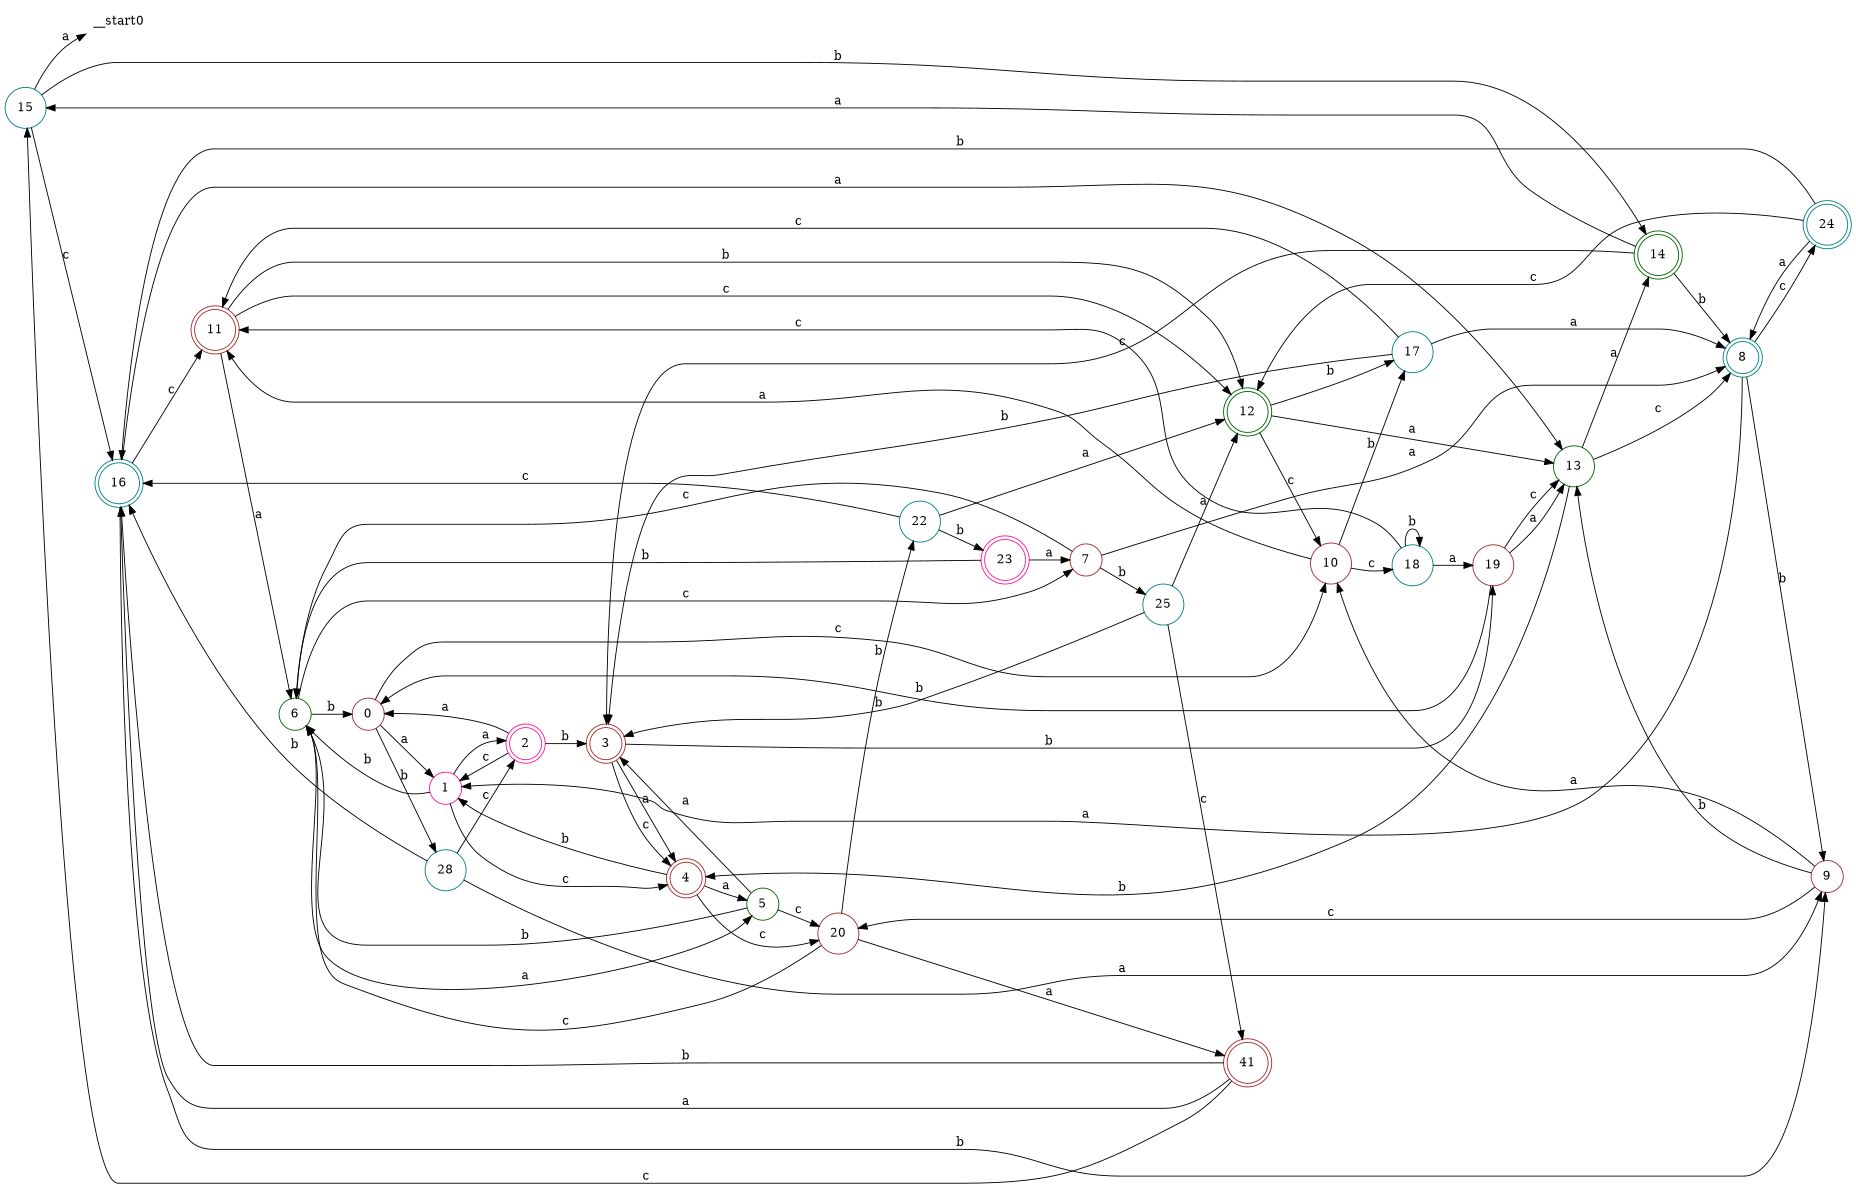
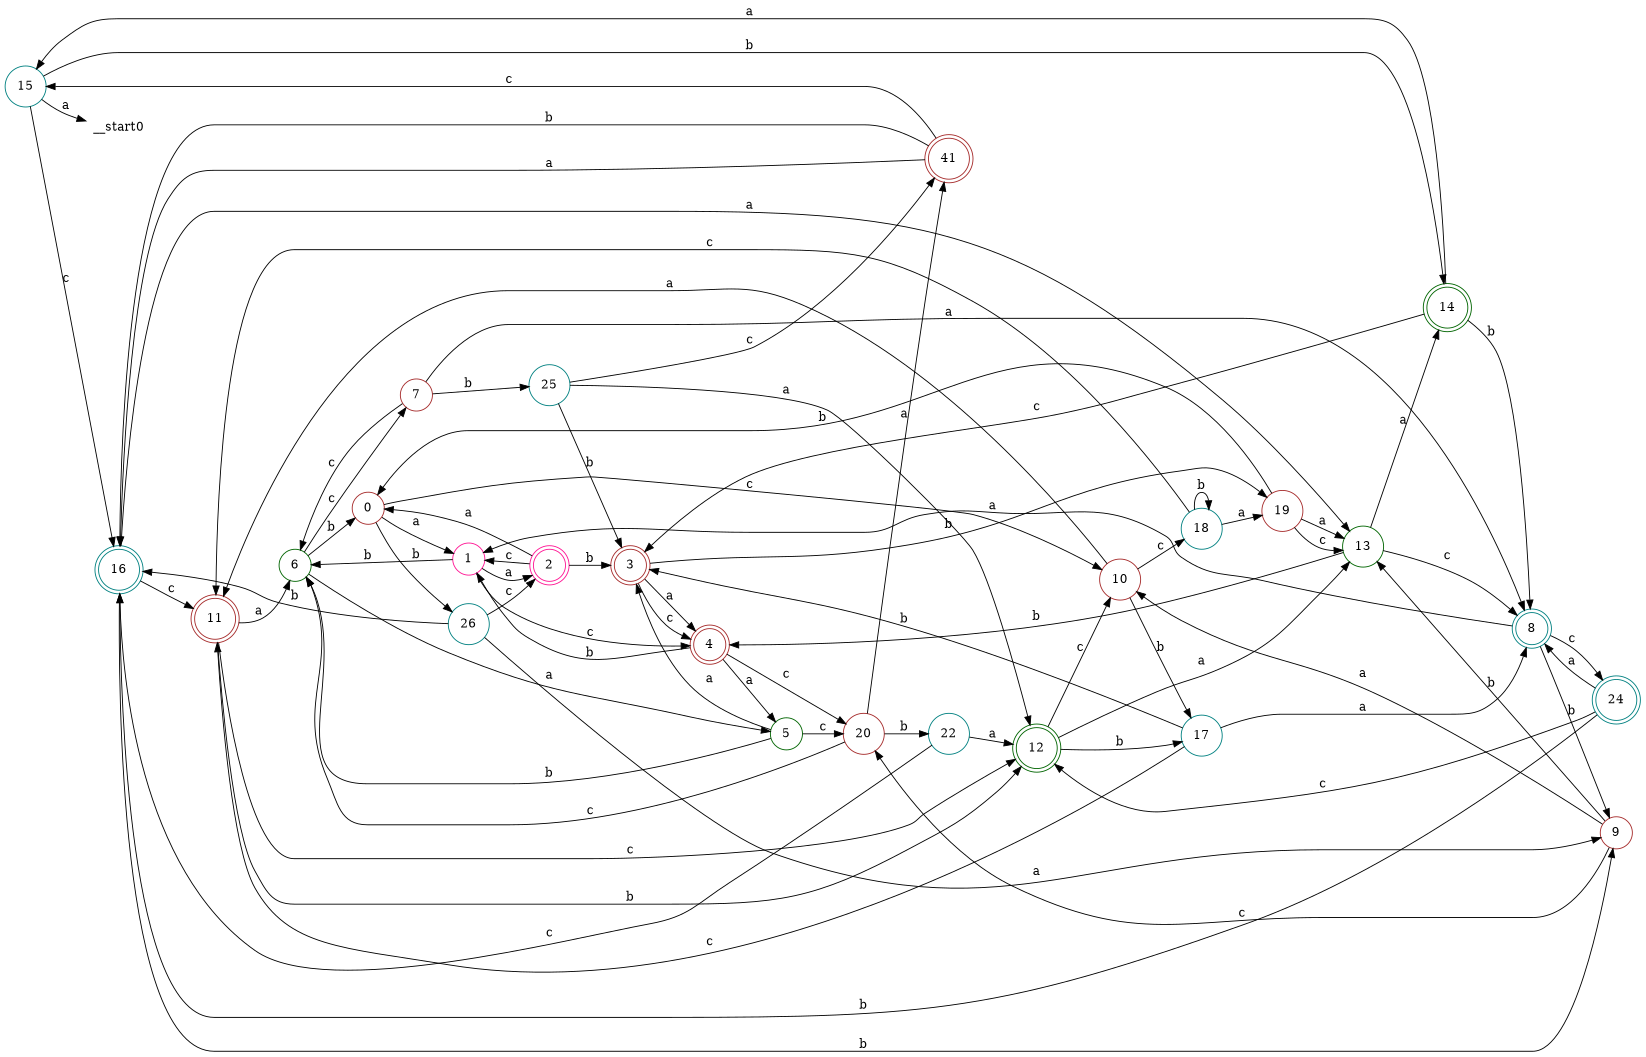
(1005, 560) -> none
(446, 870) -> (469, 624)
